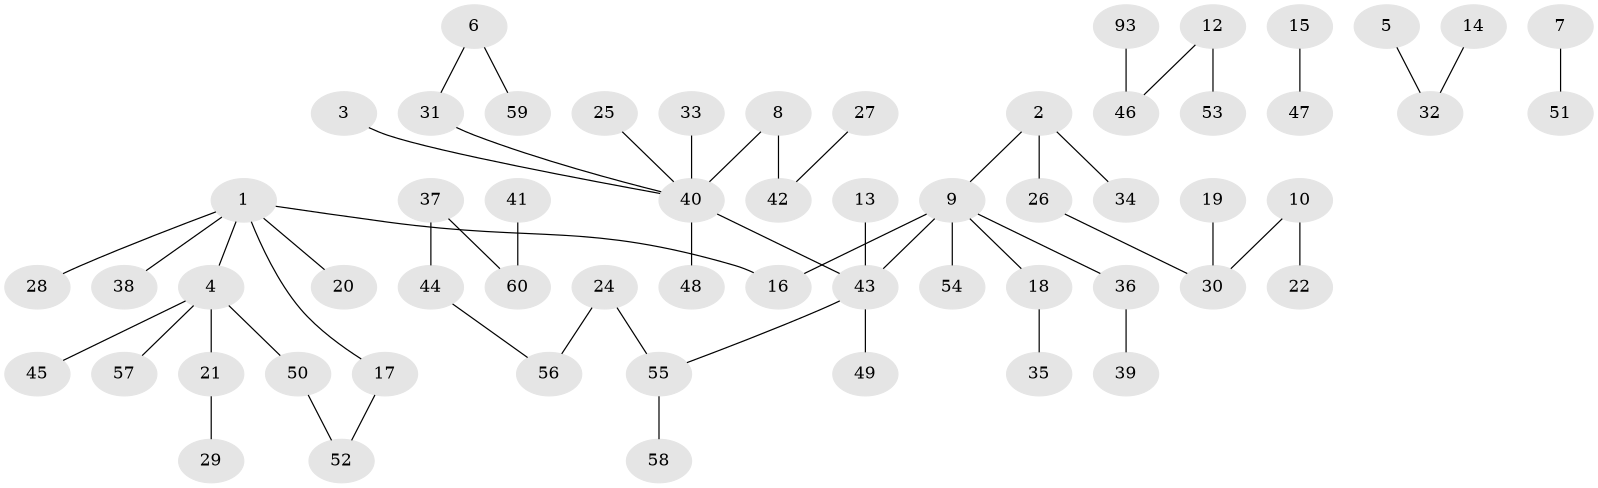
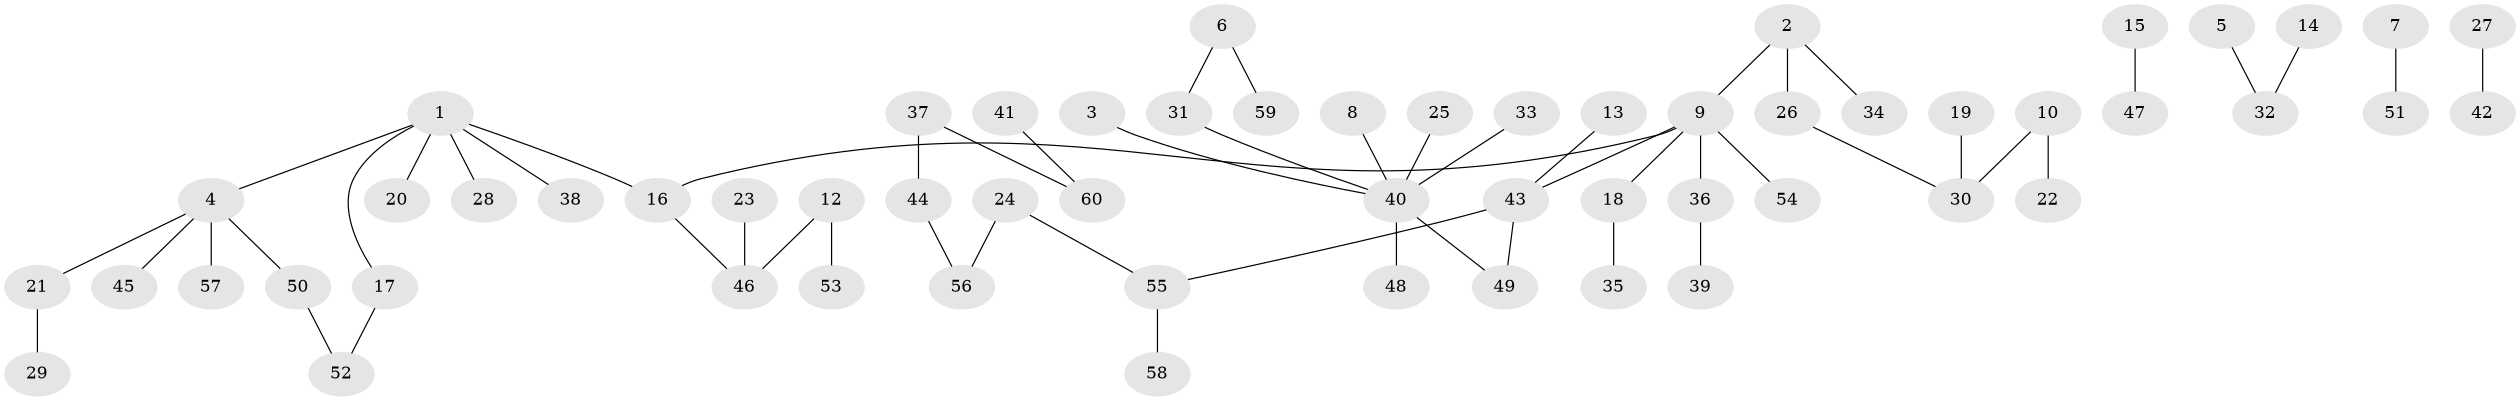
(1126, 27) -> (745, 200)
(778, 157) -> none
none -> (701, 244)
(778, 244) -> (1451, 244)
